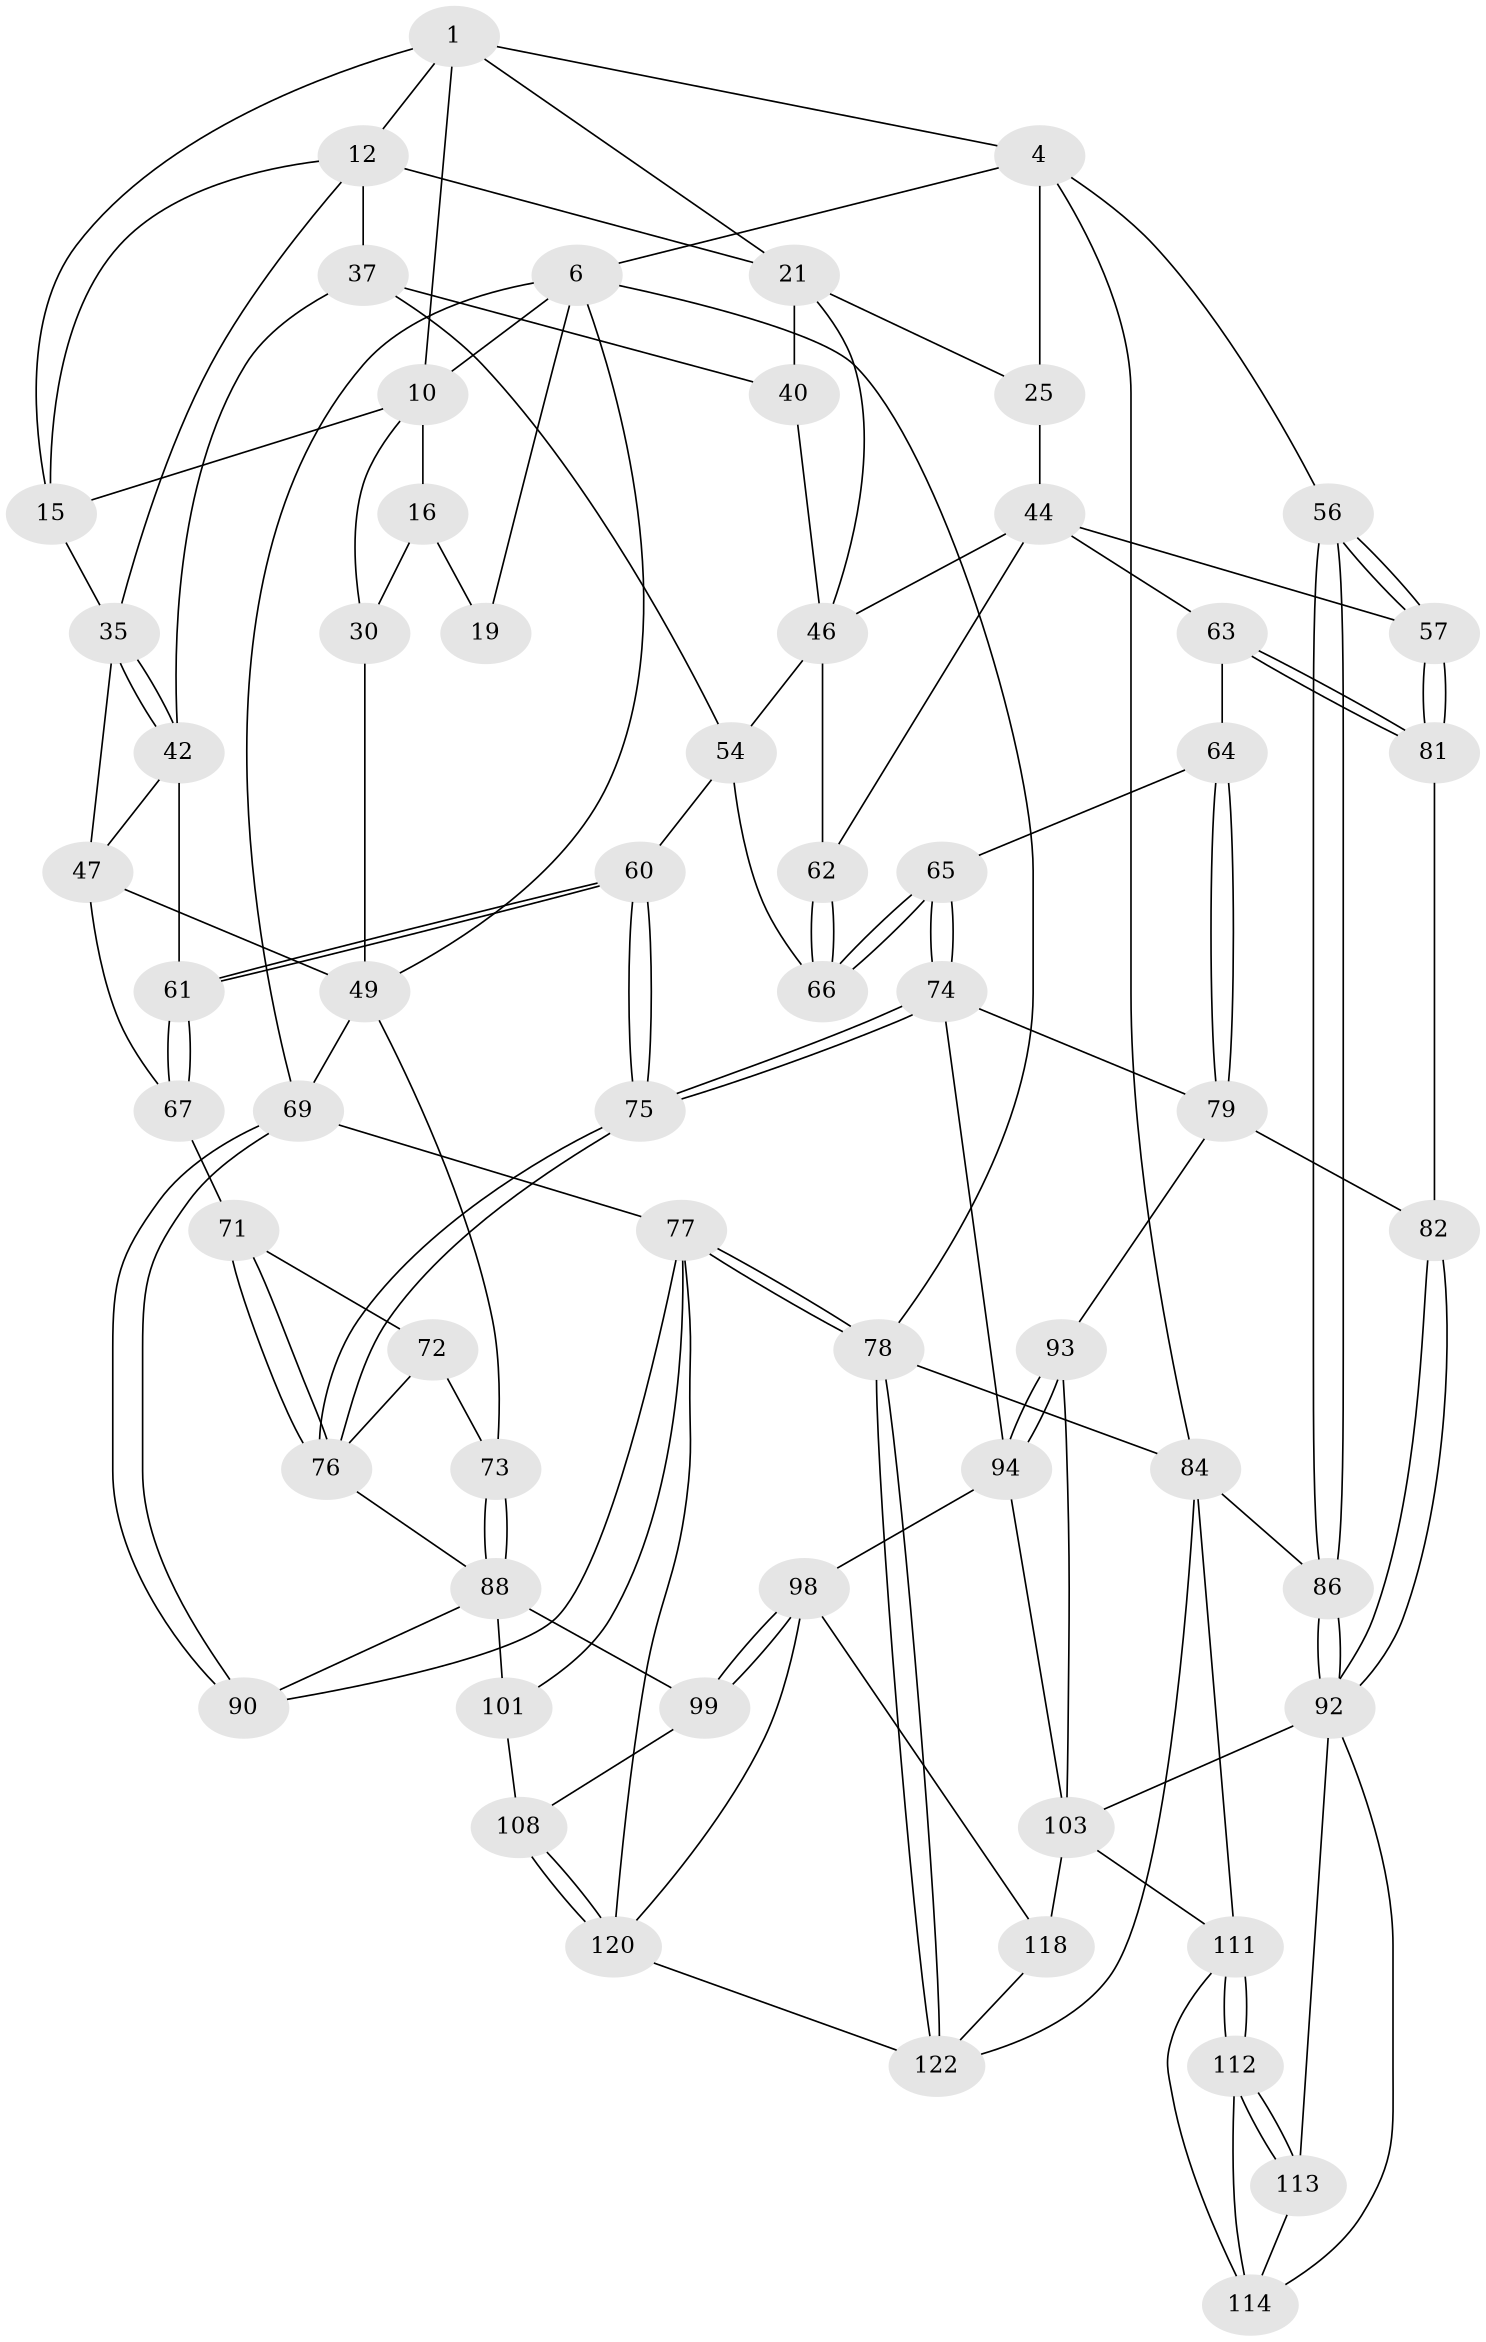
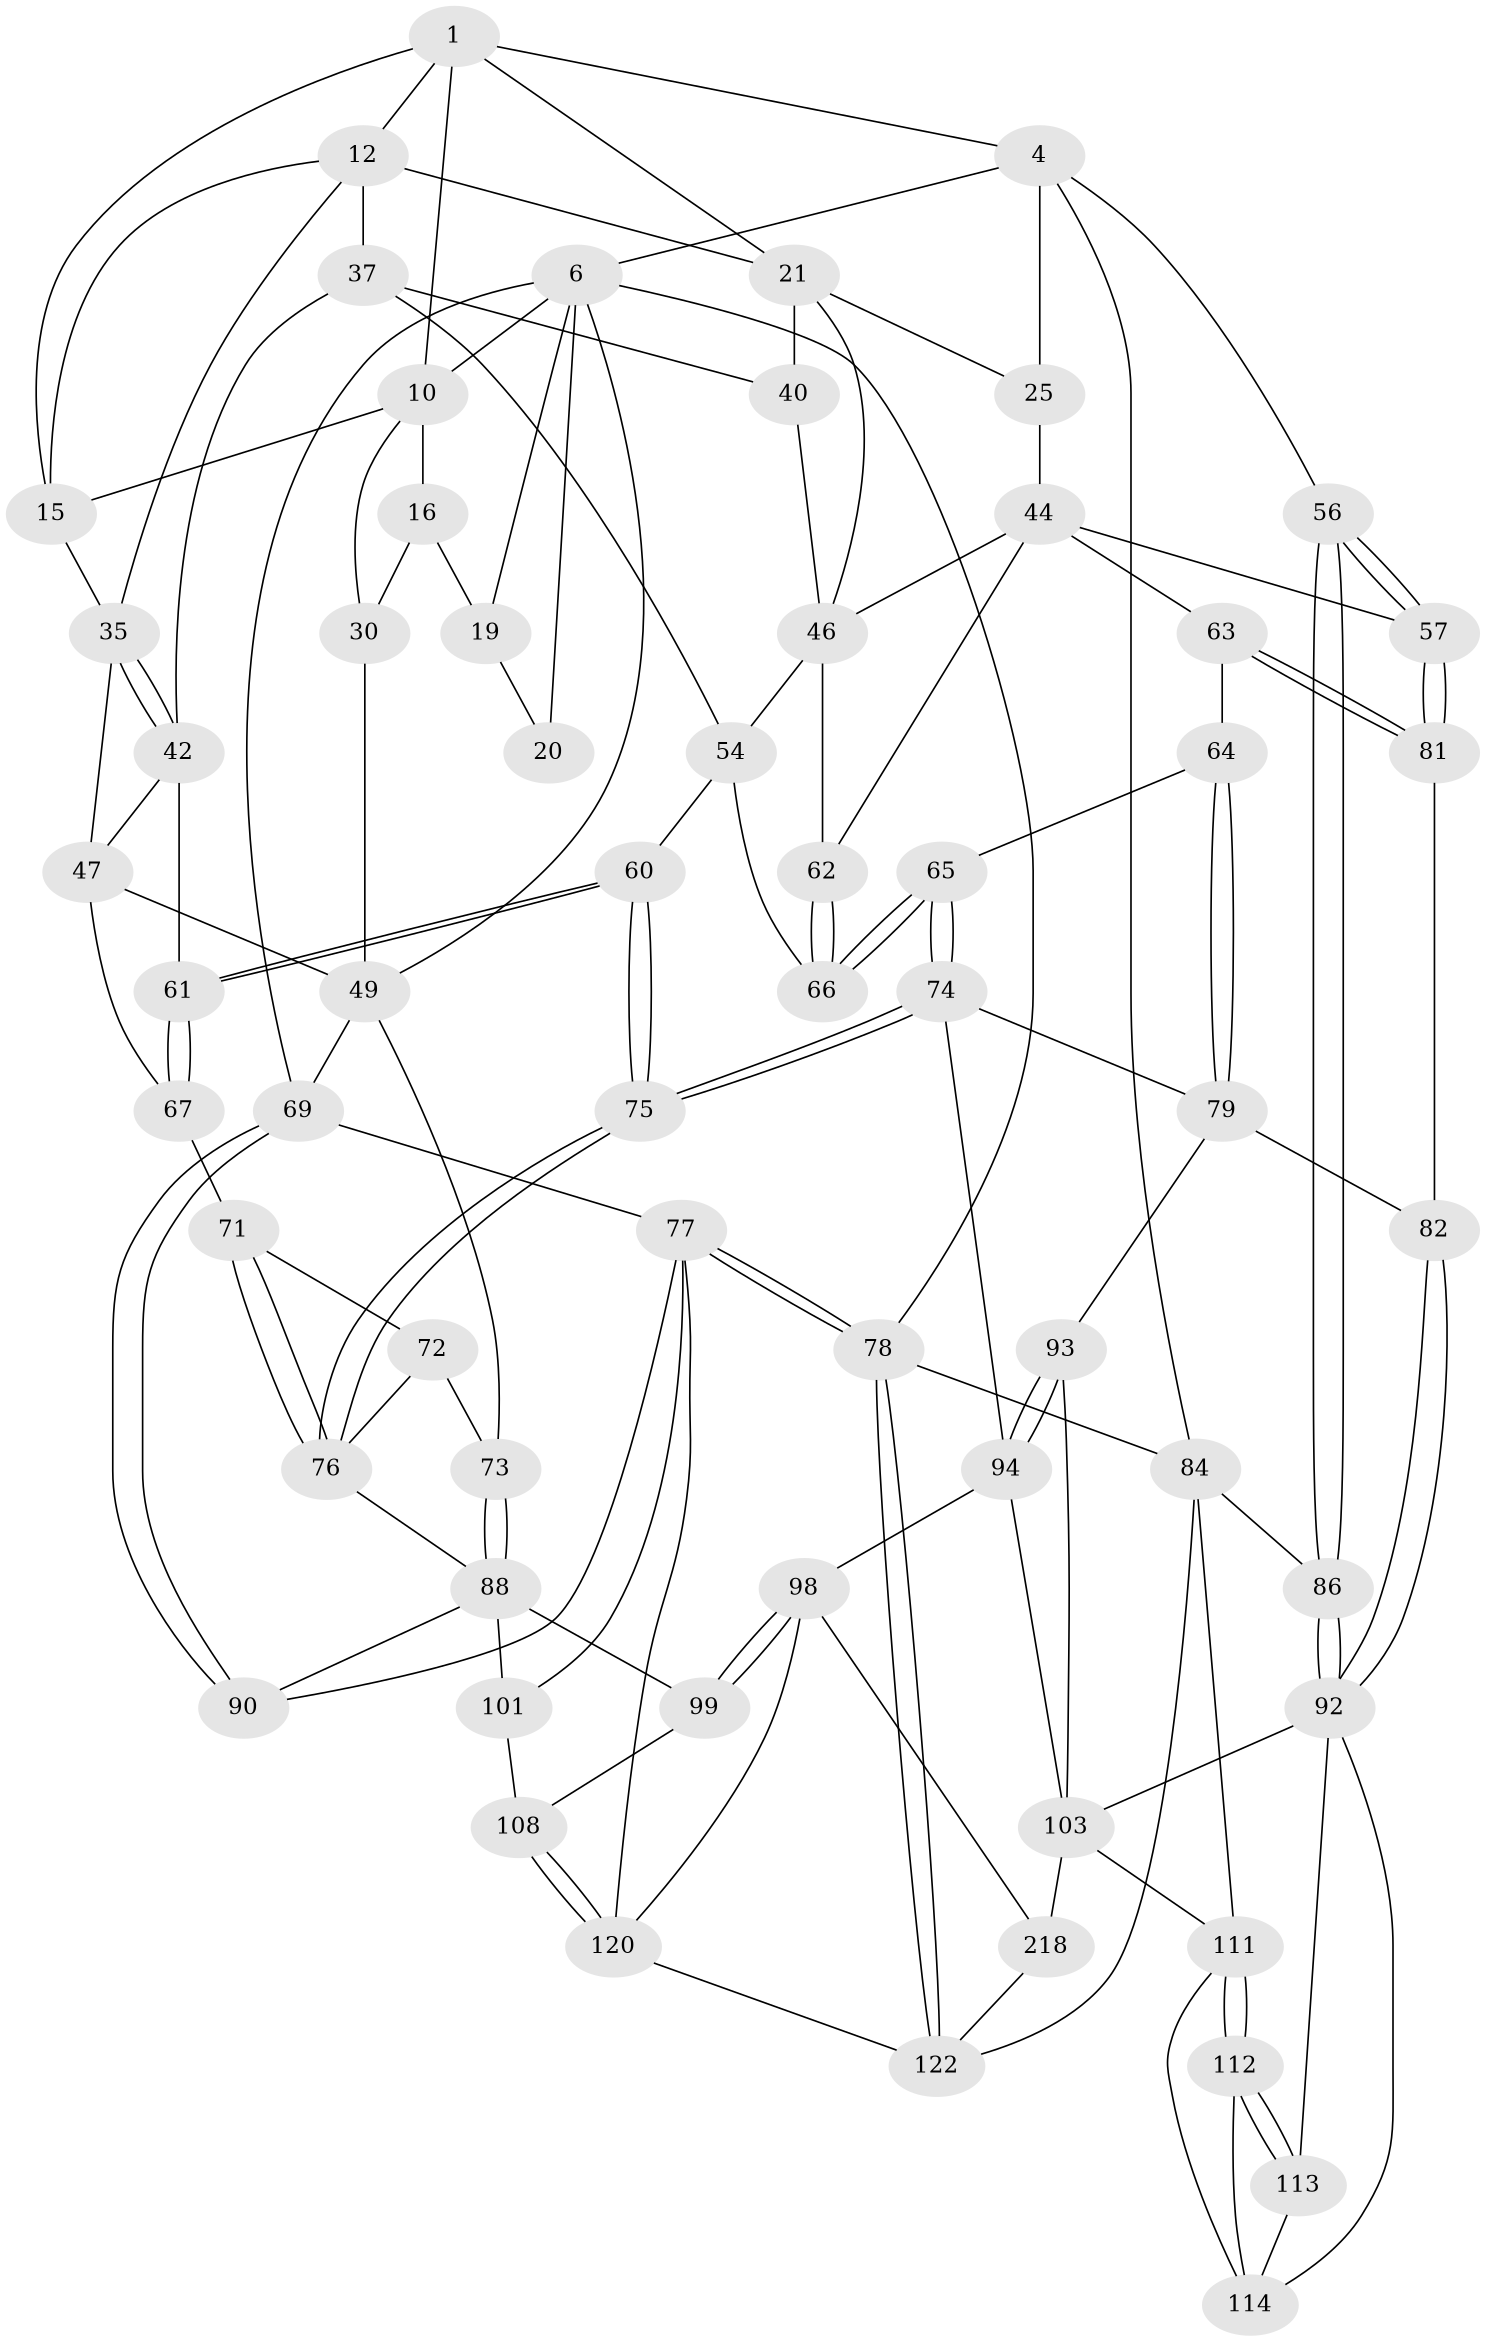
none -> (549, 753)
(1046, 1947) -> (1046, 1947)
